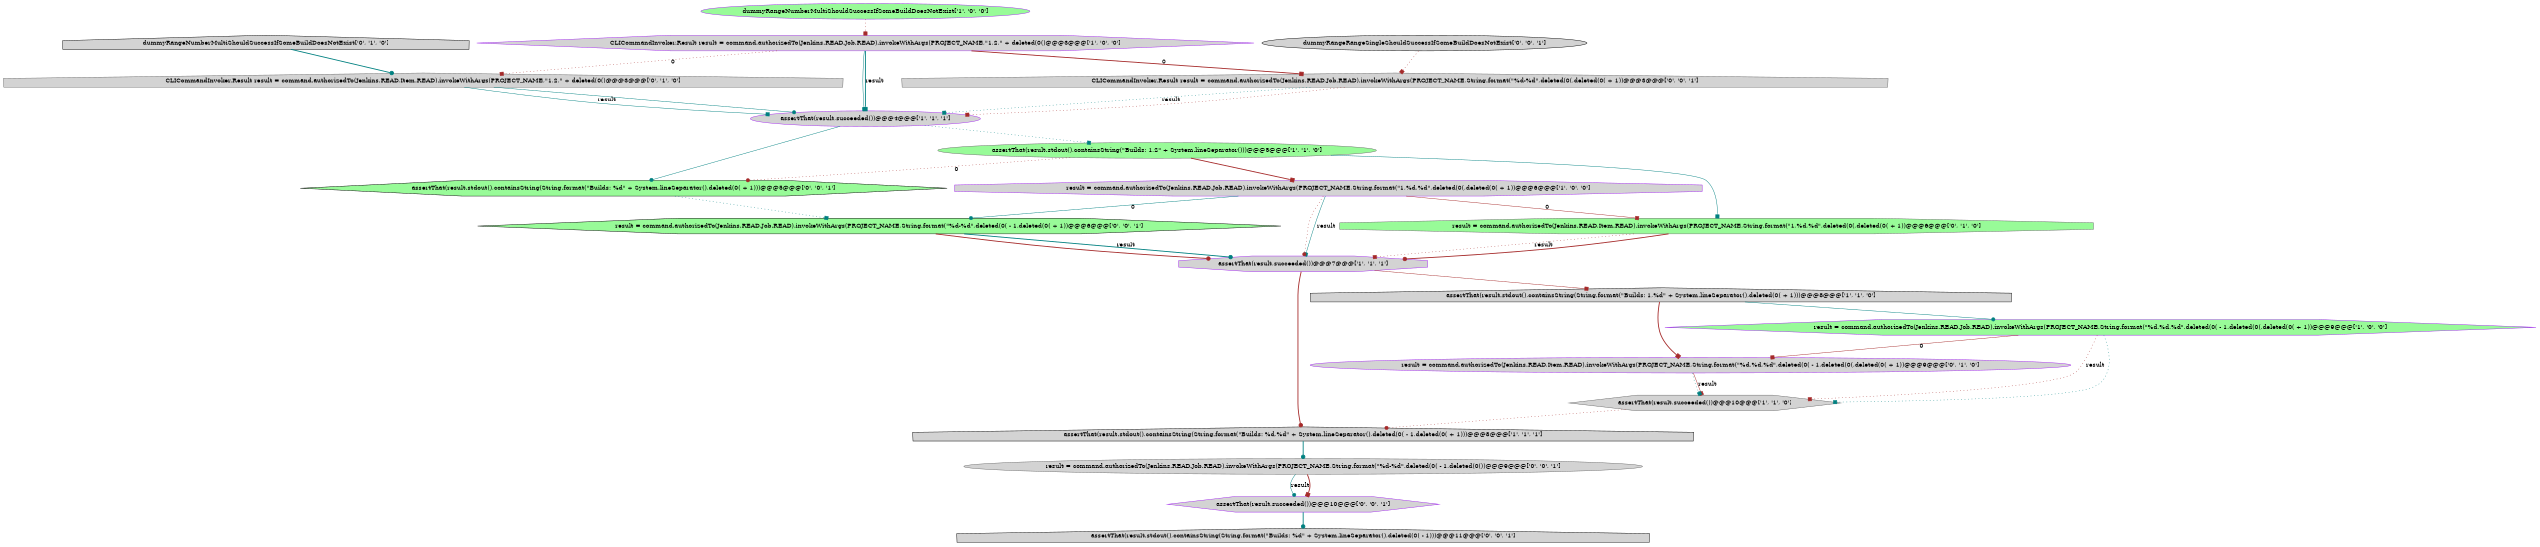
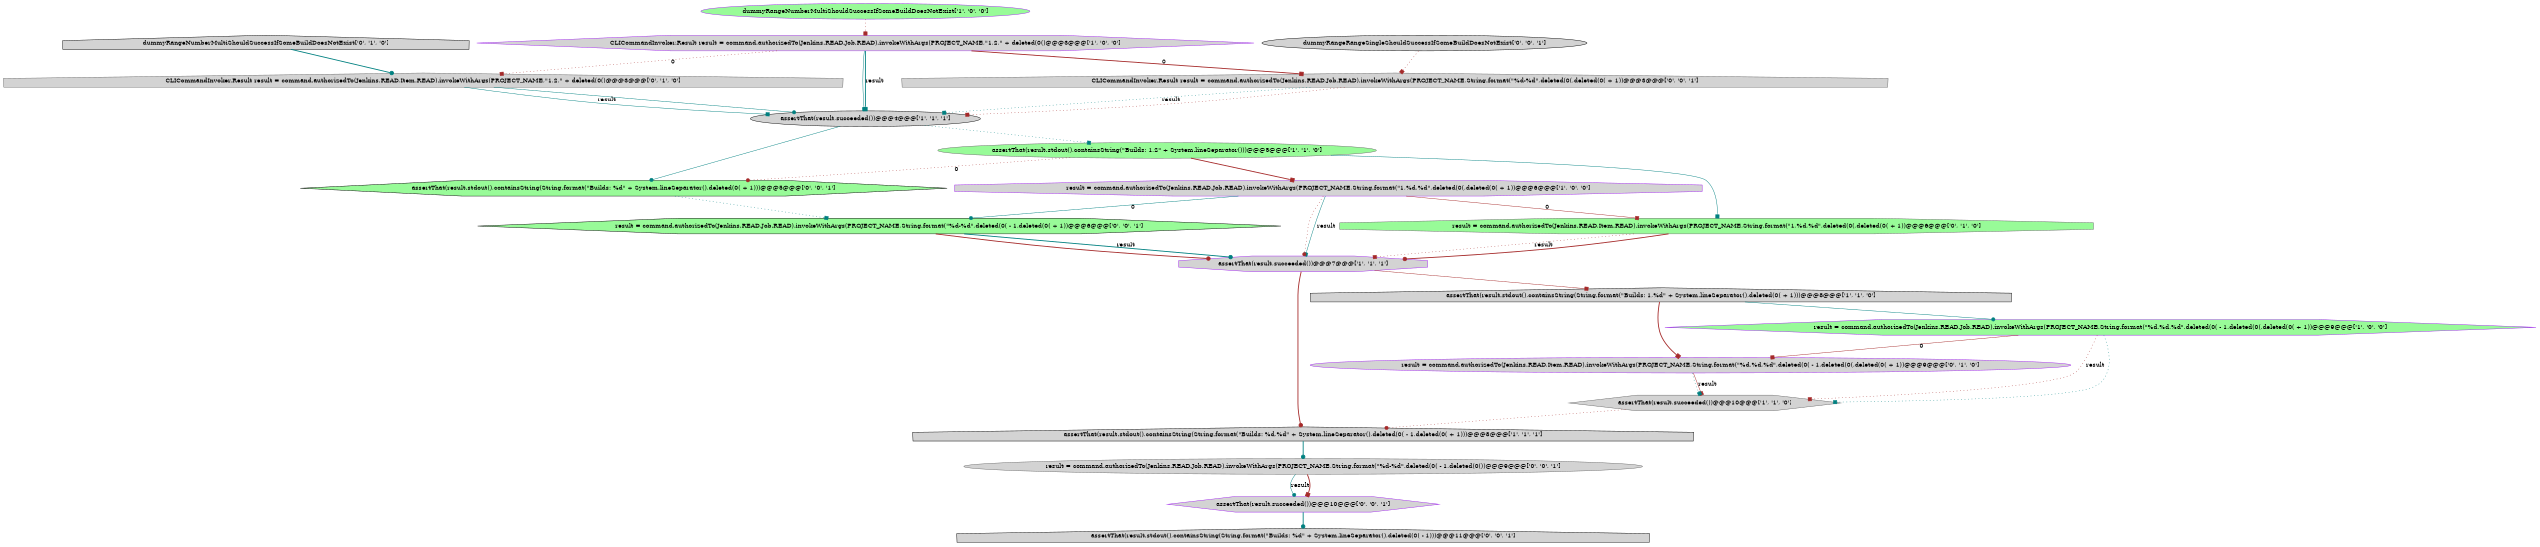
(865, 119) -> (865, 119)
